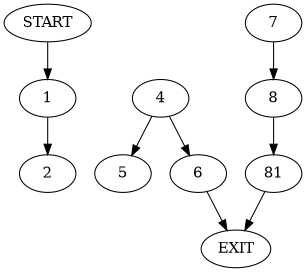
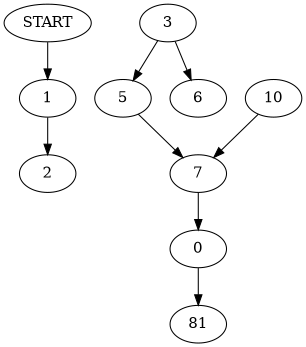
(161, 98) -> (168, 23)
none -> (274, 98)
(274, 98) -> (198, 249)
none -> (157, 132)
(236, 249) -> none
